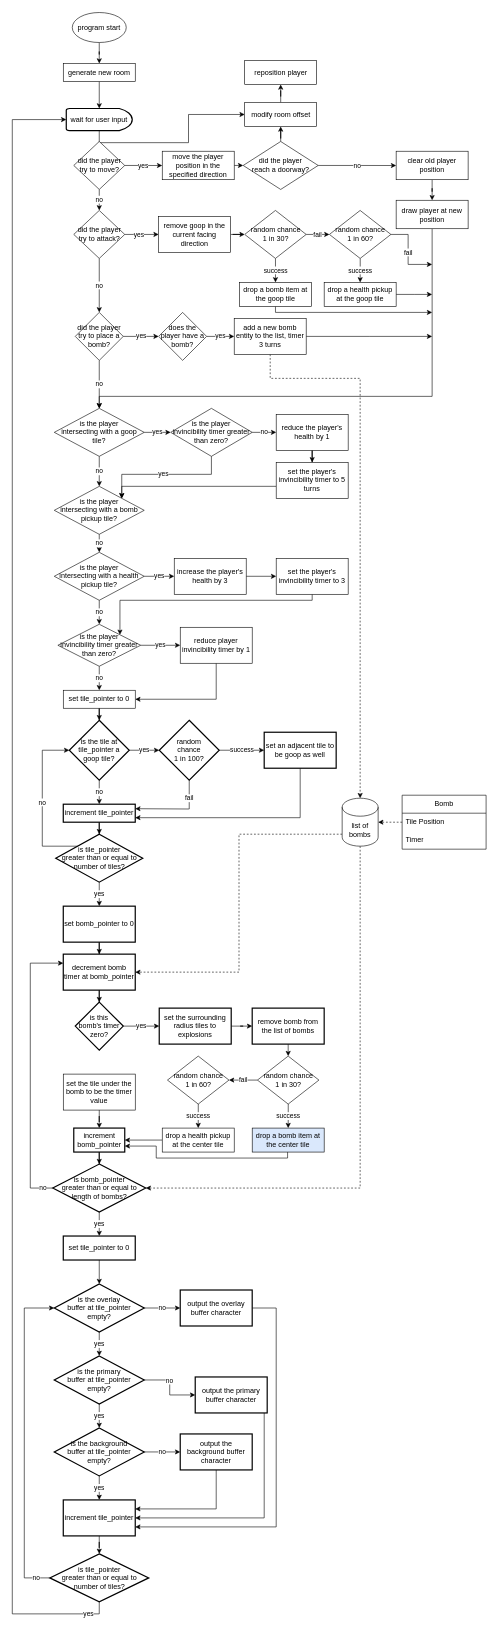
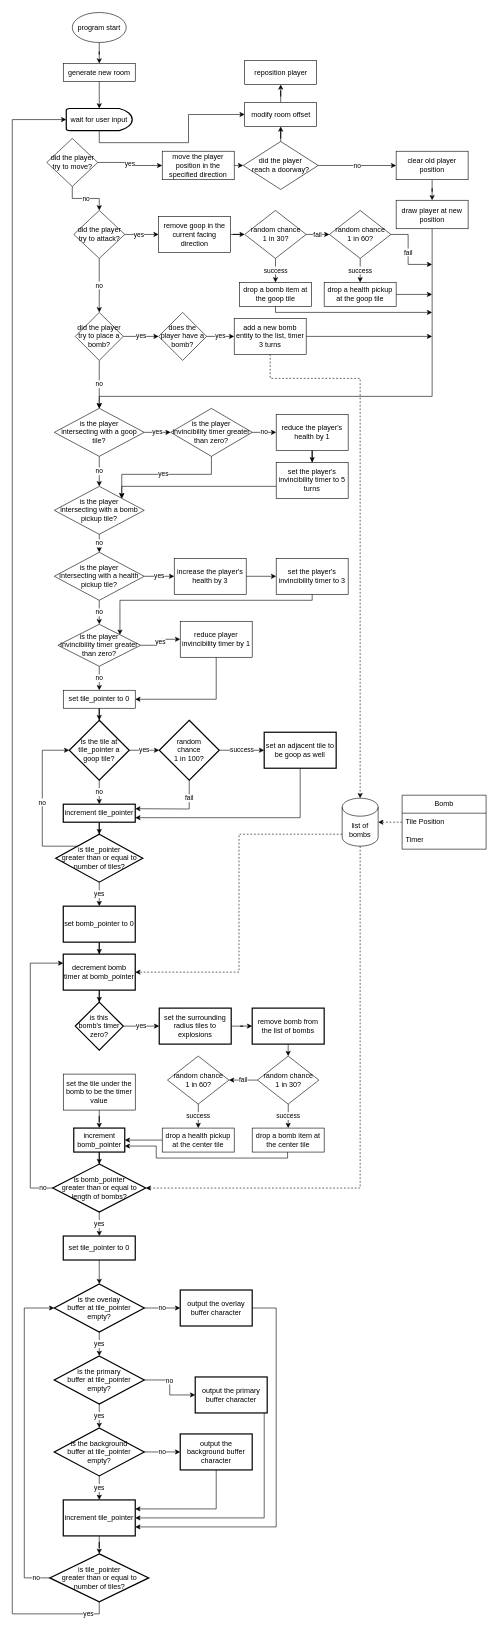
(99, 165) -> (72, 162)
(216, 645) -> (216, 639)
(288, 1140) -> (288, 1140)
